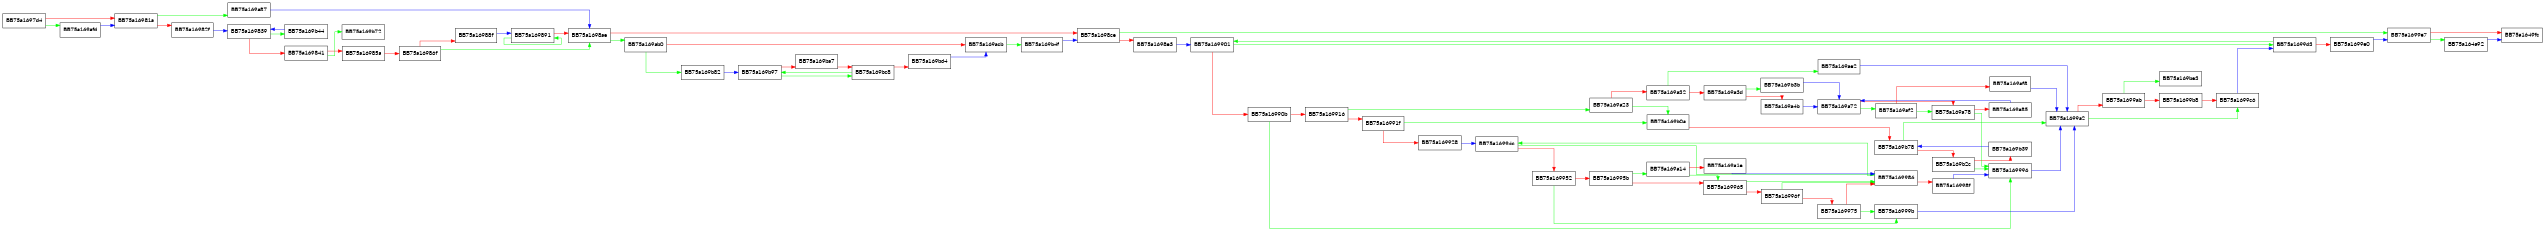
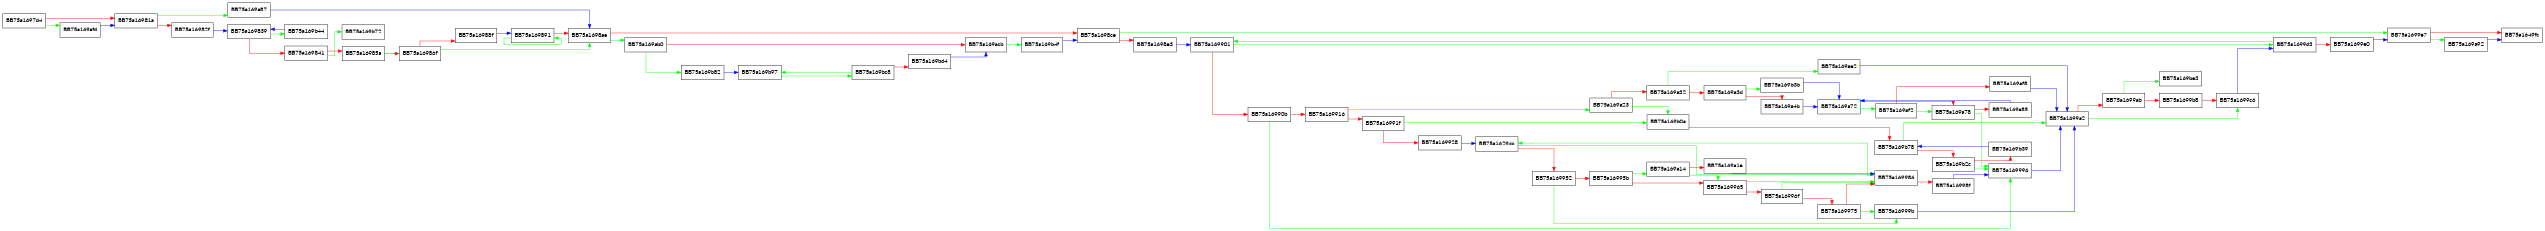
(2466, 44) -> (2466, 44)
(817, 62) -> none
(1497, 144) -> (1497, 144)
